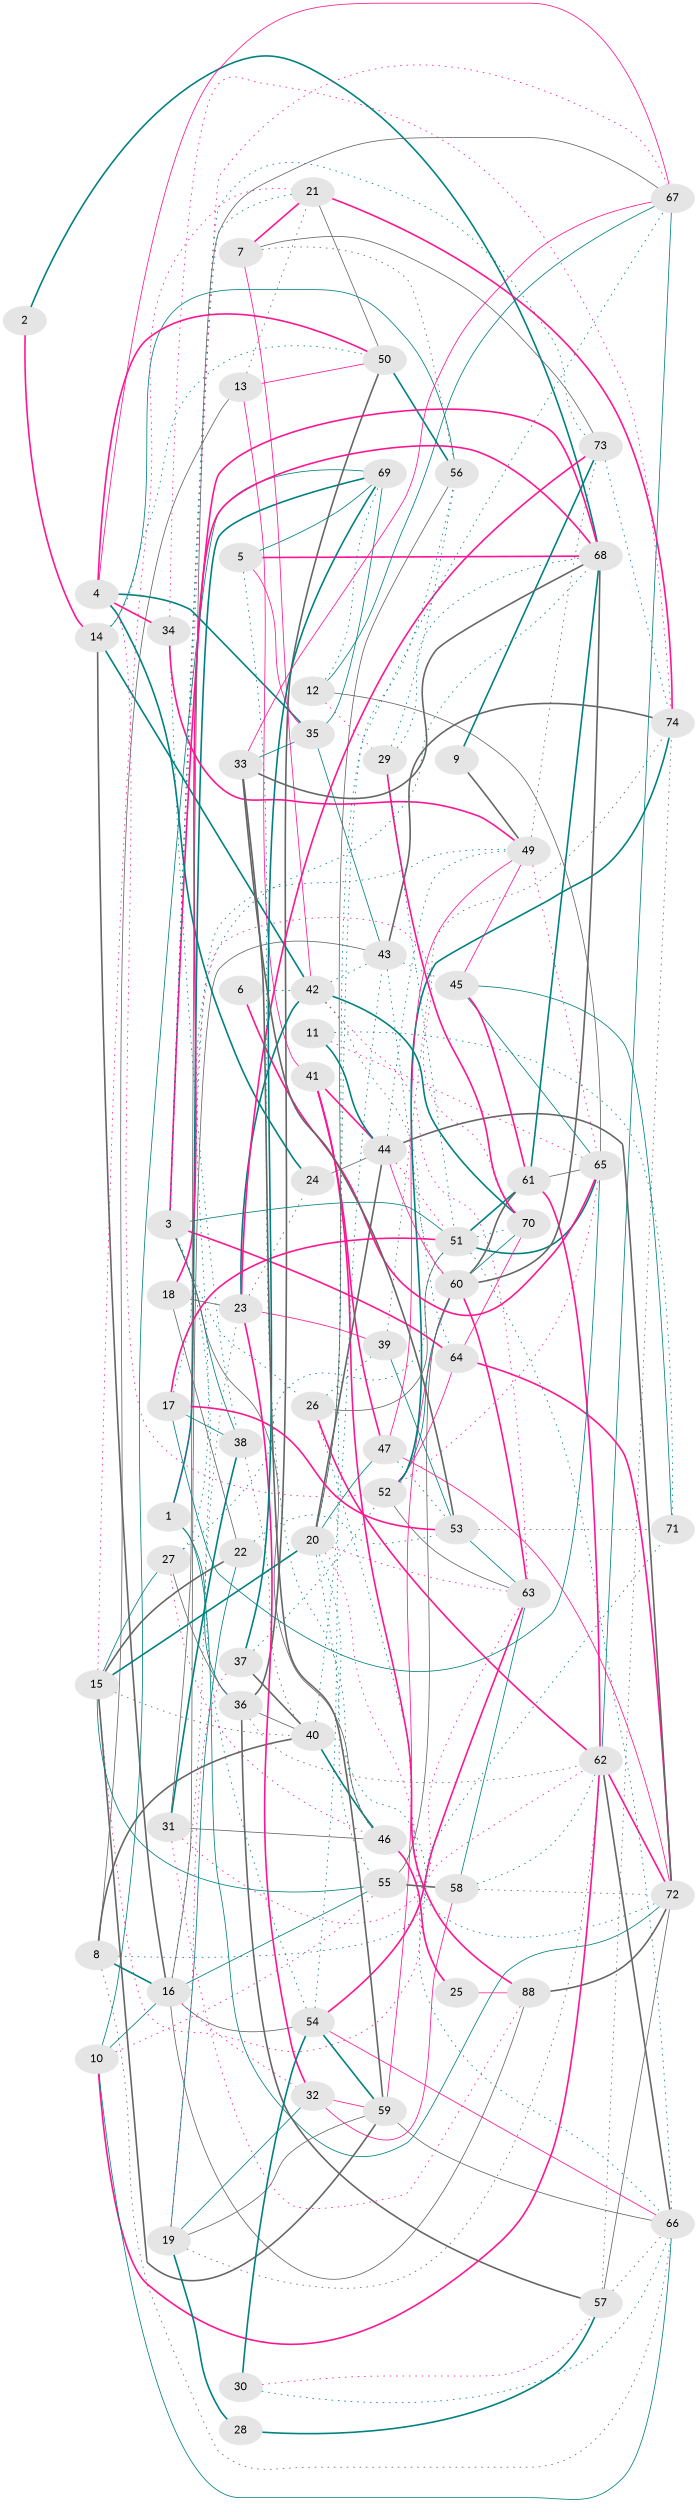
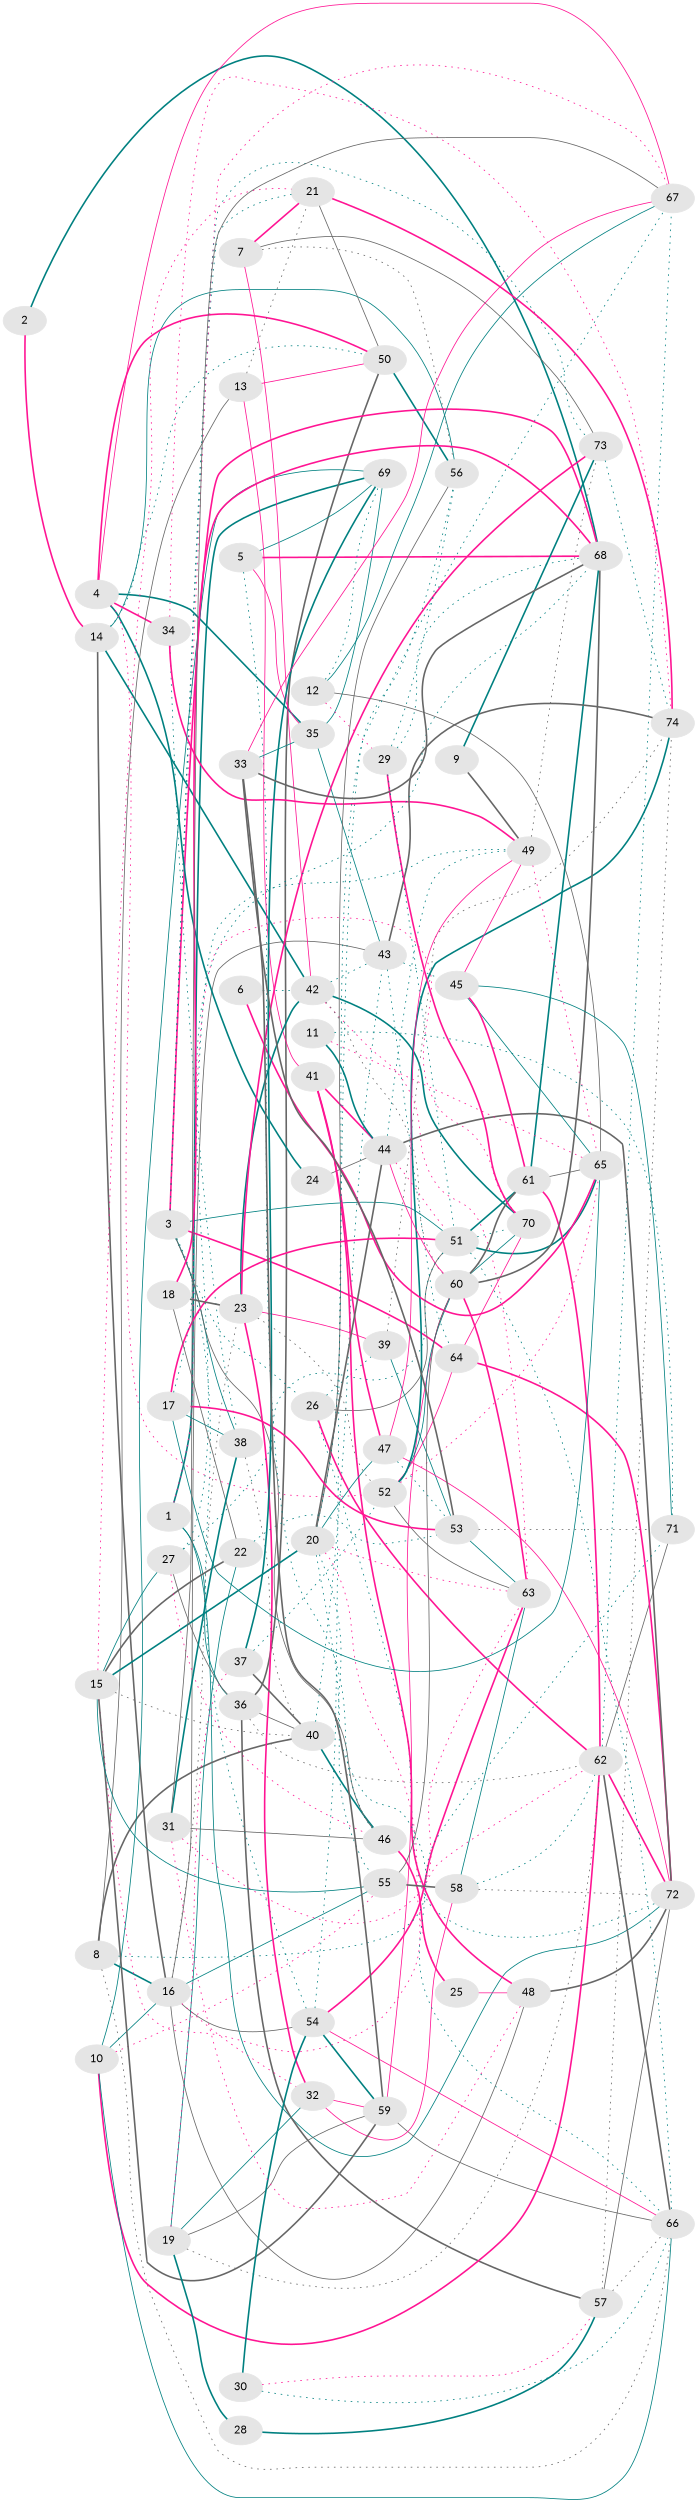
(637, 980) -> (637, 980)
(277, 1245) -> (332, 1382)
(211, 1303) -> (211, 1303)
none -> (637, 1645)
(529, 1993) -> (529, 1993)
